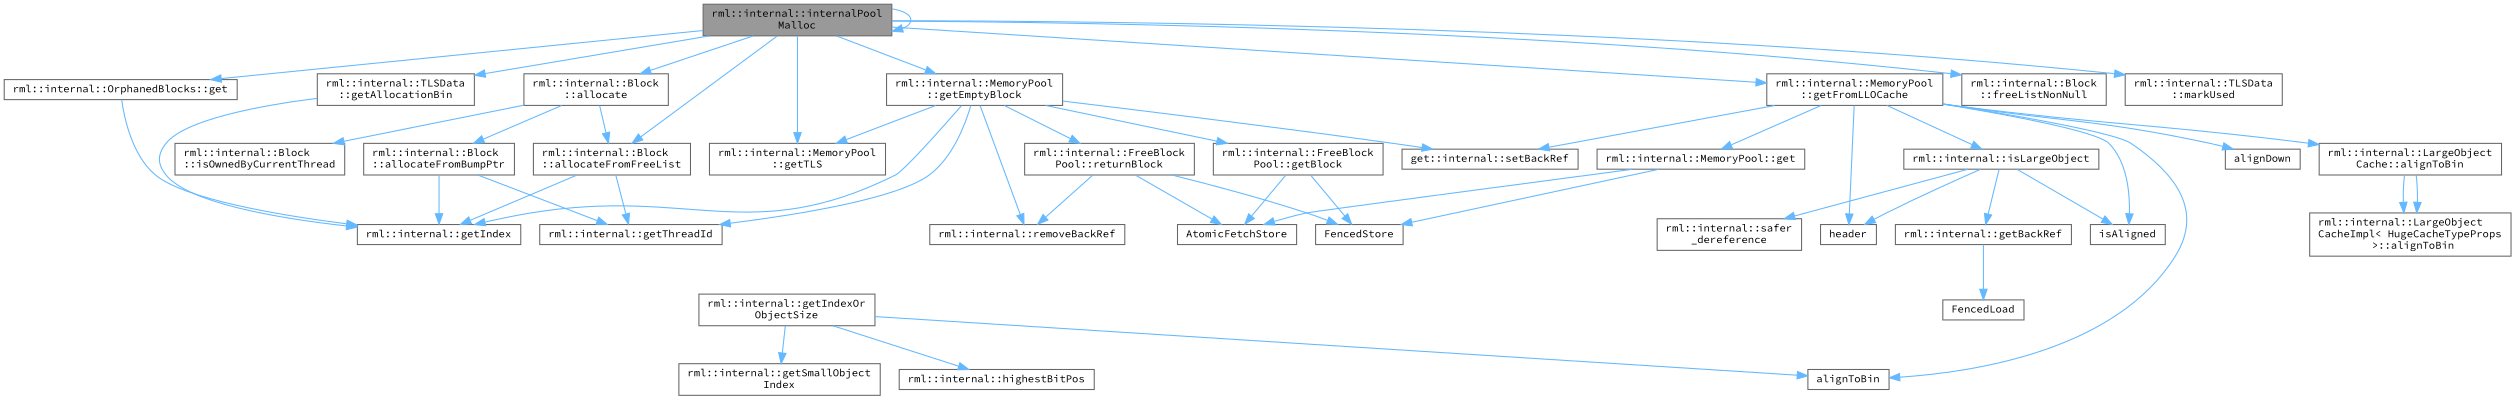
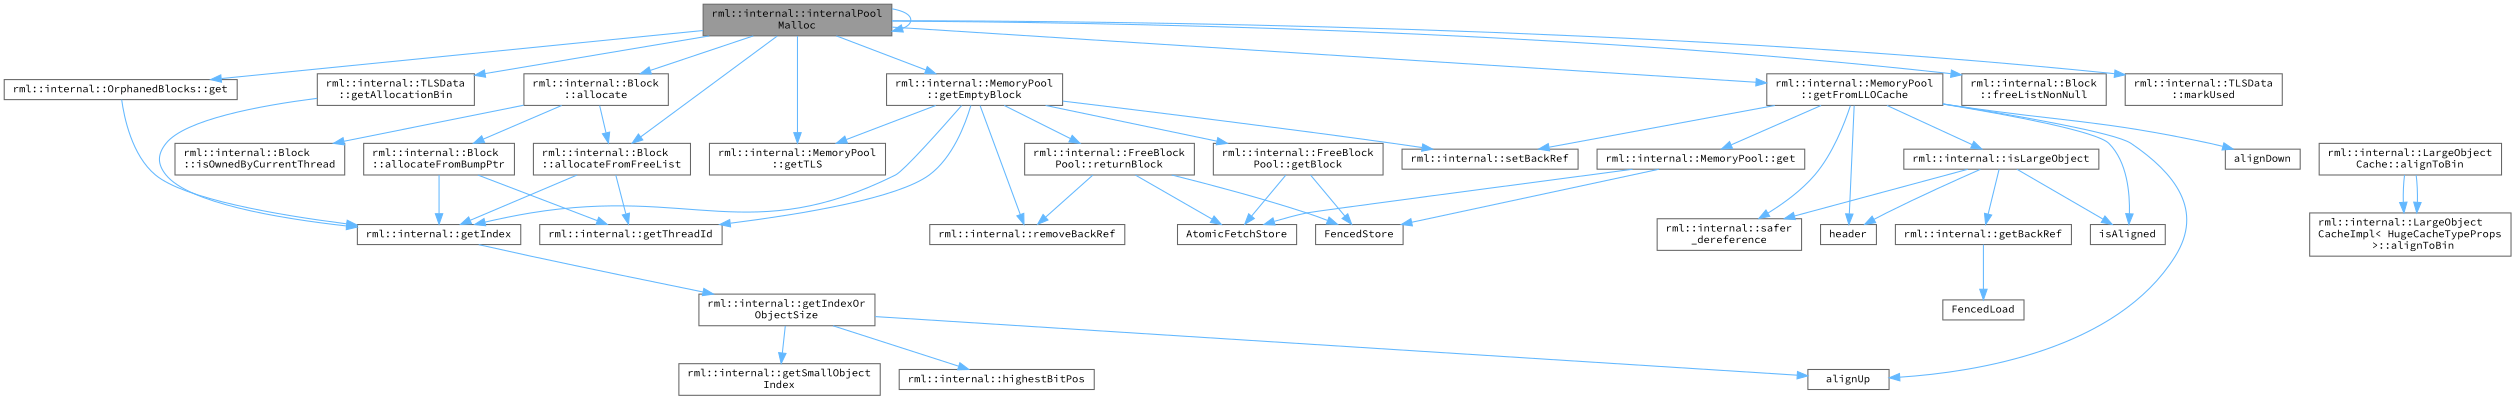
(2162, 127) -> (1820, 168)
(1490, 159) -> (1490, 159)
none -> (591, 269)
(1848, 380) -> (1848, 380)
